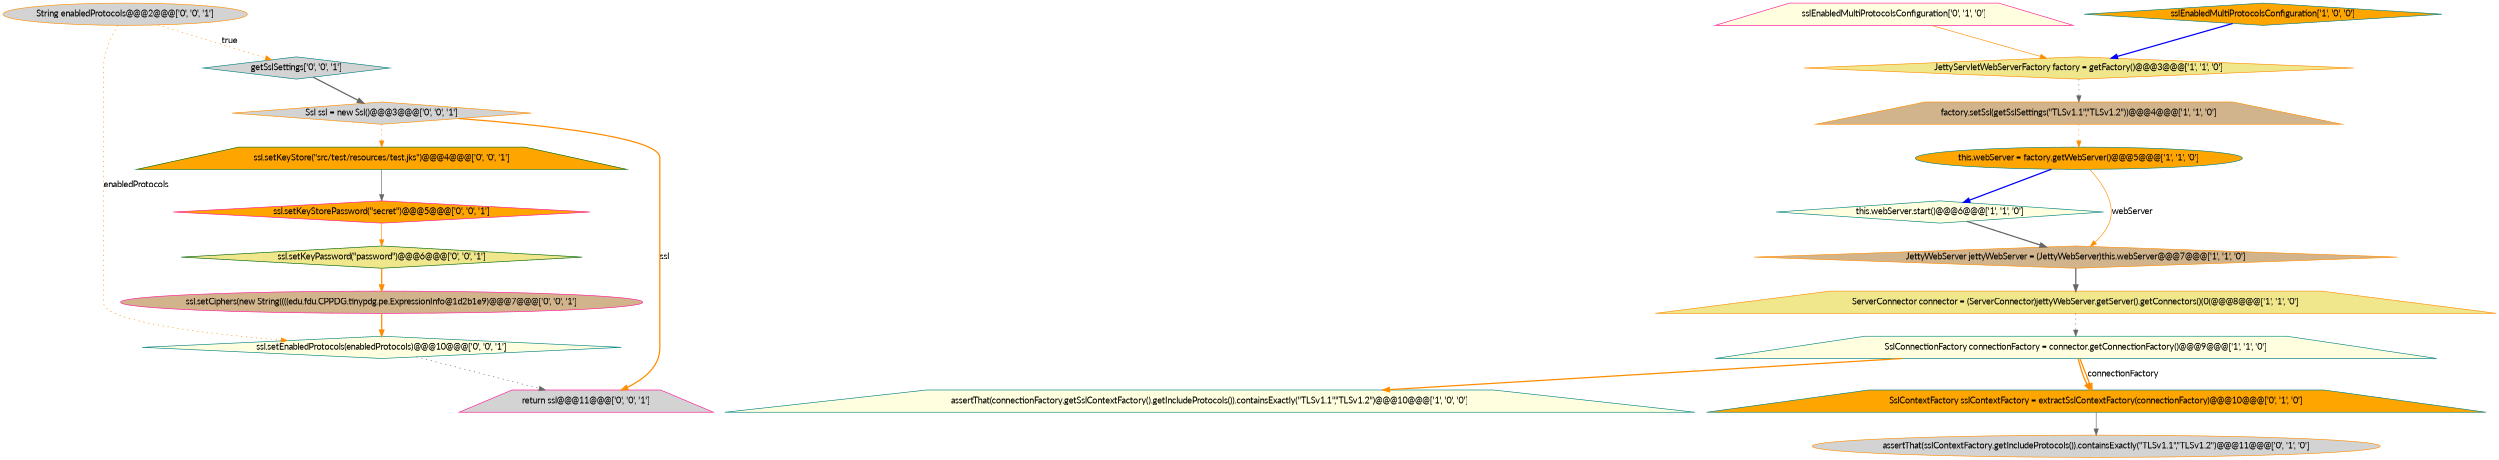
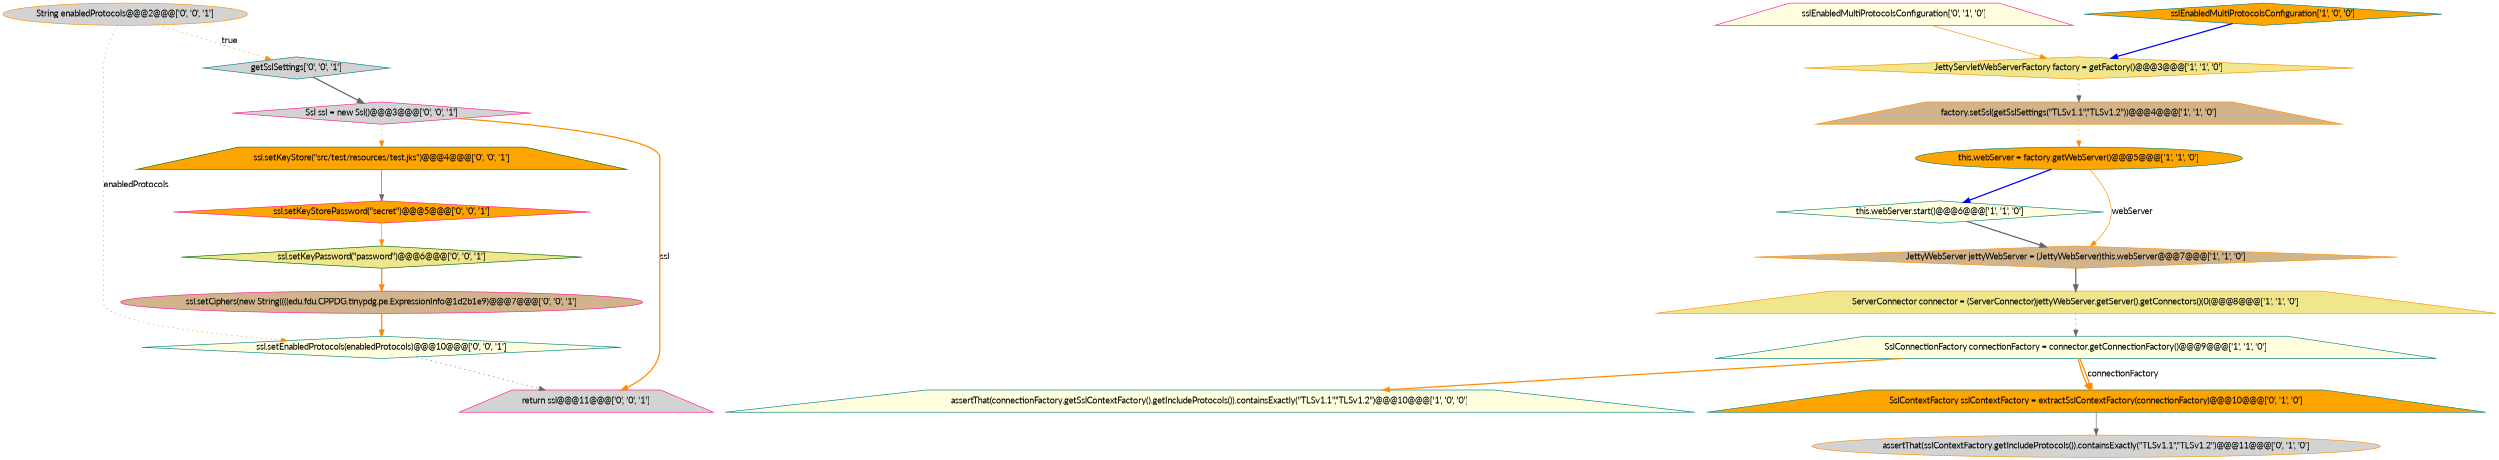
(382, 113) -> (382, 113)
